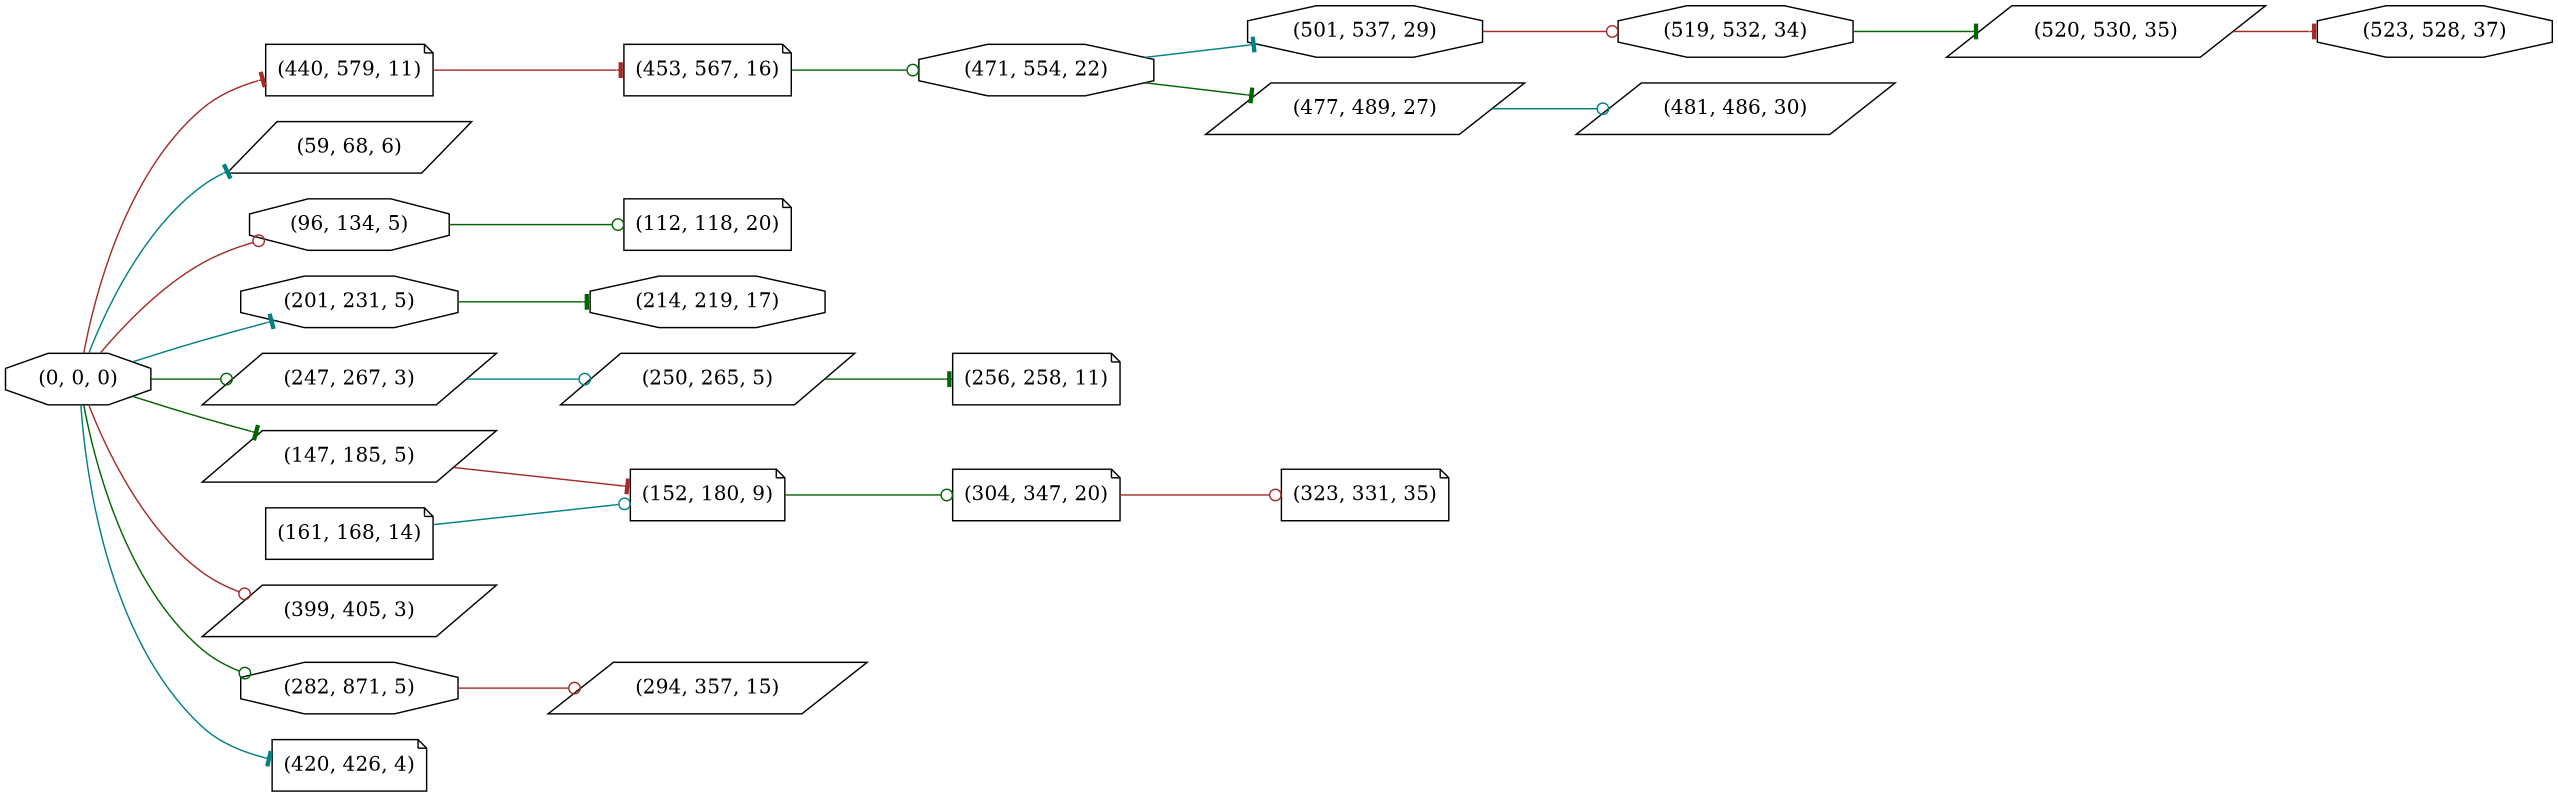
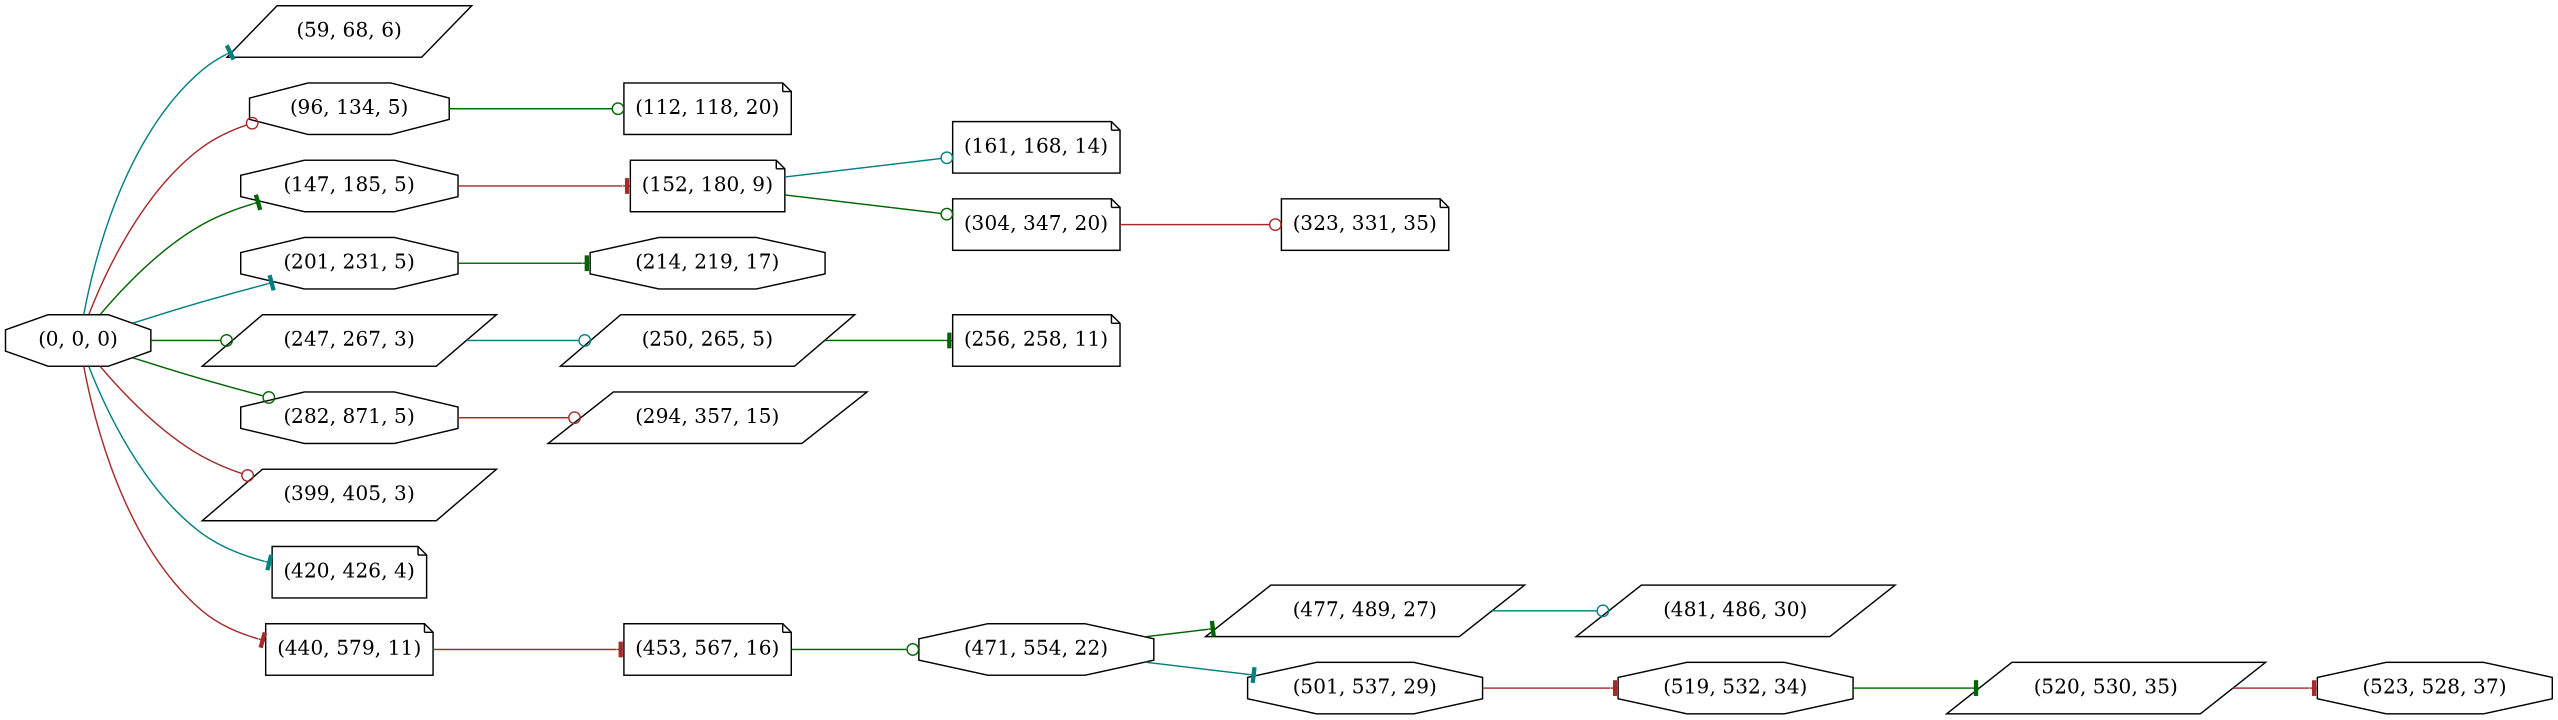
(1544, 31) -> (1547, 688)
(349, 456) -> (349, 186)
(526, 515) -> (863, 168)
